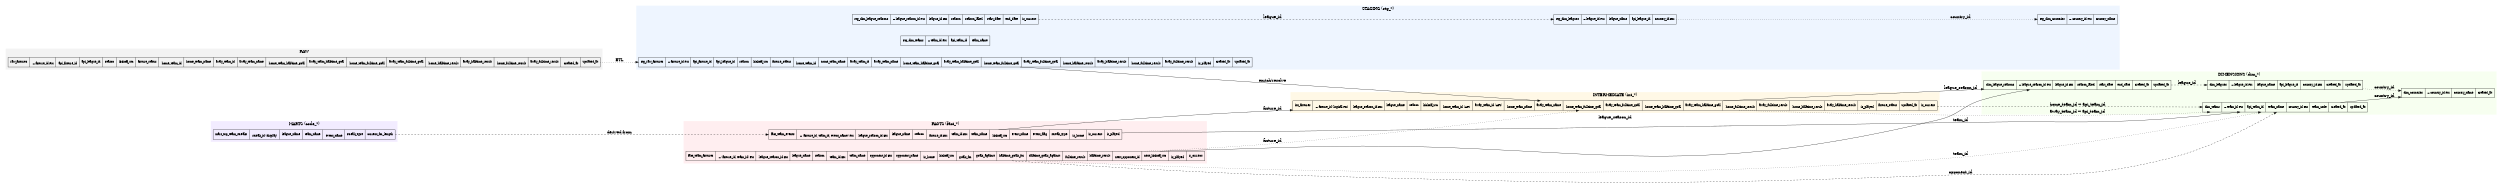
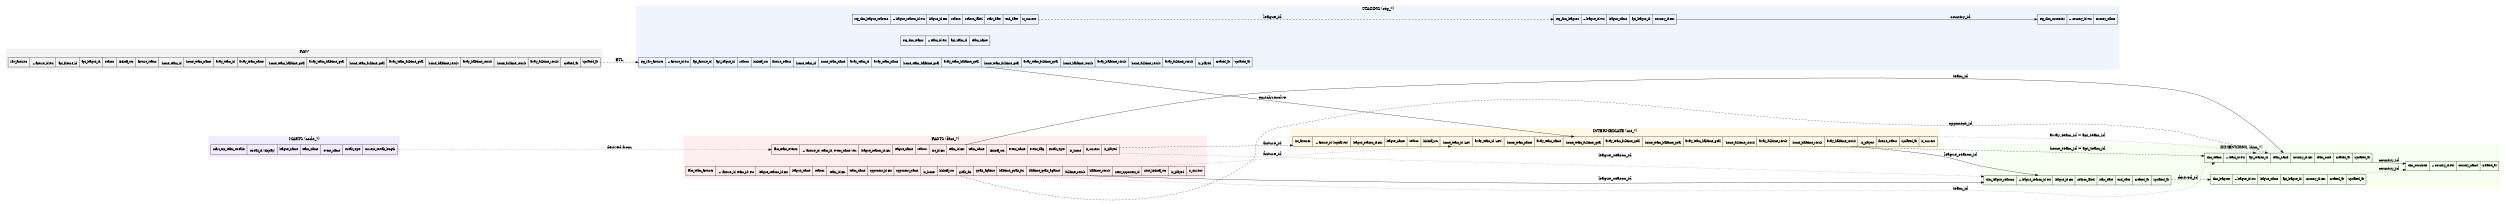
(1856, 19) -> (1856, 19)
(618, 62) -> (618, 62)
(2187, 83) -> (2188, 178)
(2255, 107) -> (2259, 158)
(1144, 118) -> (1205, 146)
(380, 134) -> (380, 149)
(580, 135) -> (583, 150)
(938, 136) -> (938, 151)
none -> (1550, 164)
